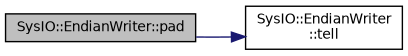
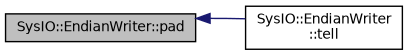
(214, 37) -> (228, 18)
